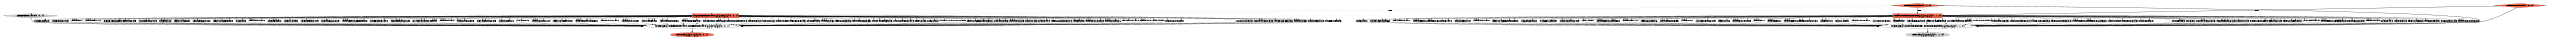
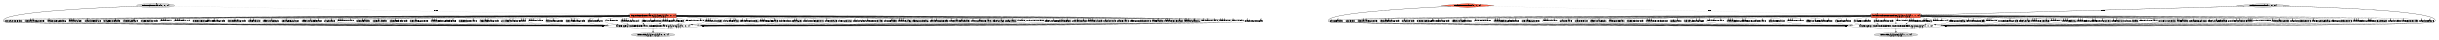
(2520, 6) -> (2263, 6)
(1917, 10) -> (1679, 11)
(1317, 11) -> (401, 11)
(30, 16) -> (156, 6)
(692, 35) -> (653, 35)
